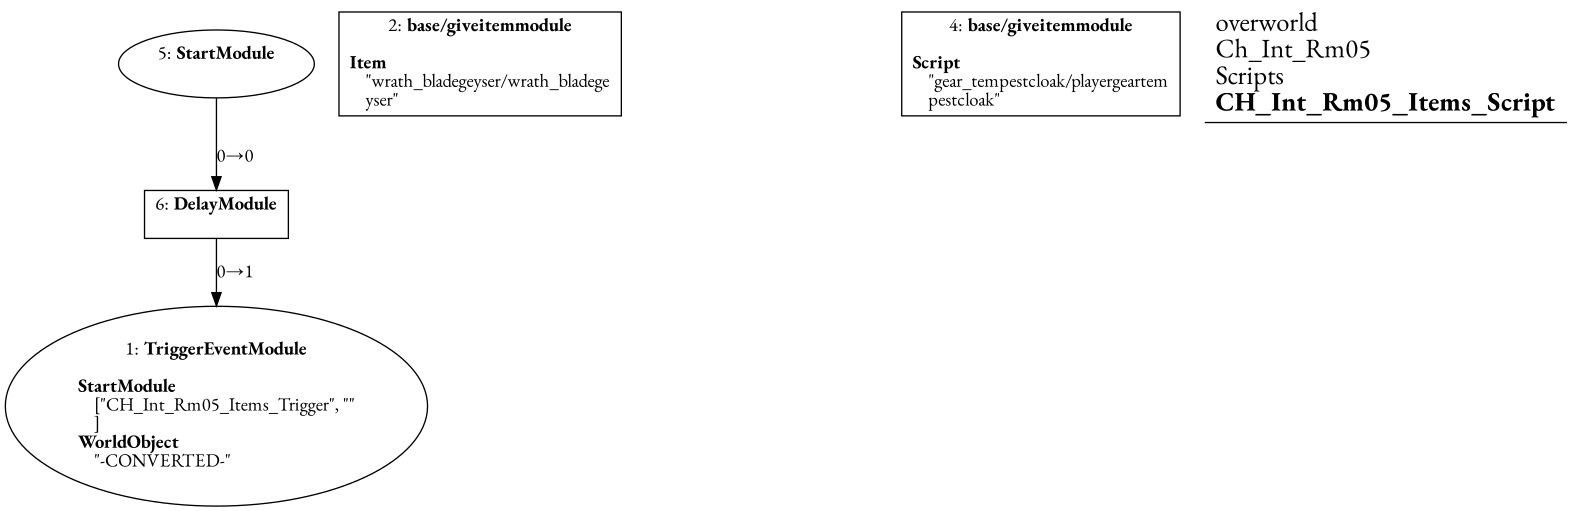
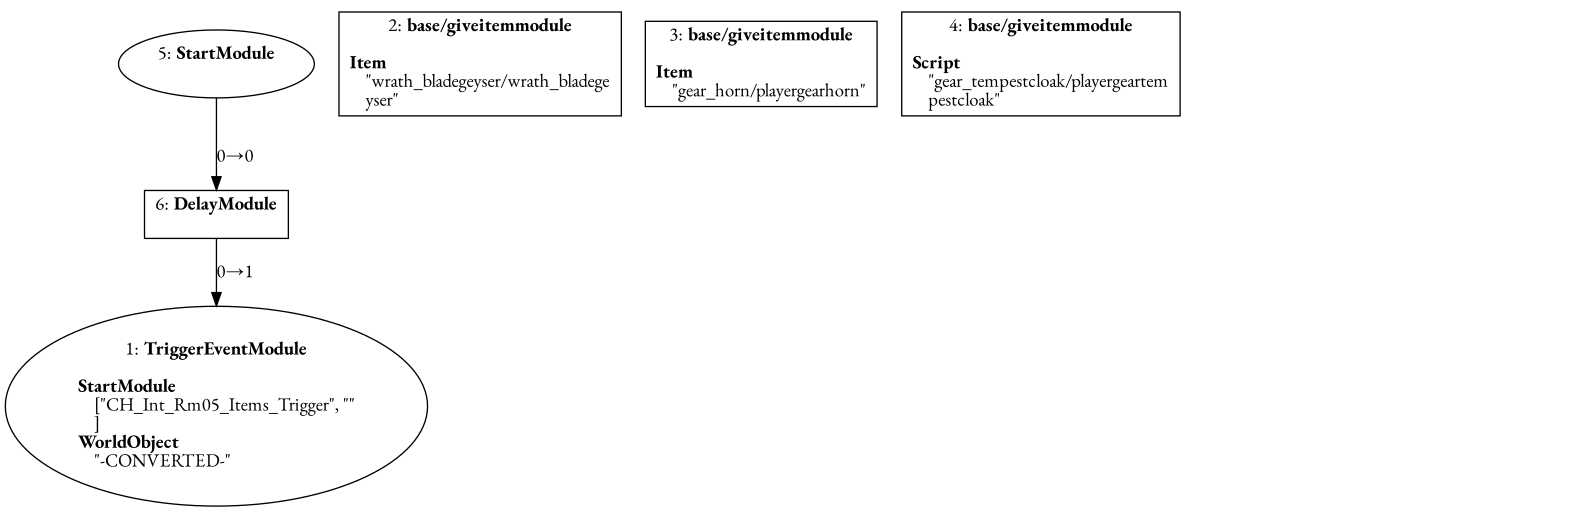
none -> (761, 64)
(1386, 64) -> none
